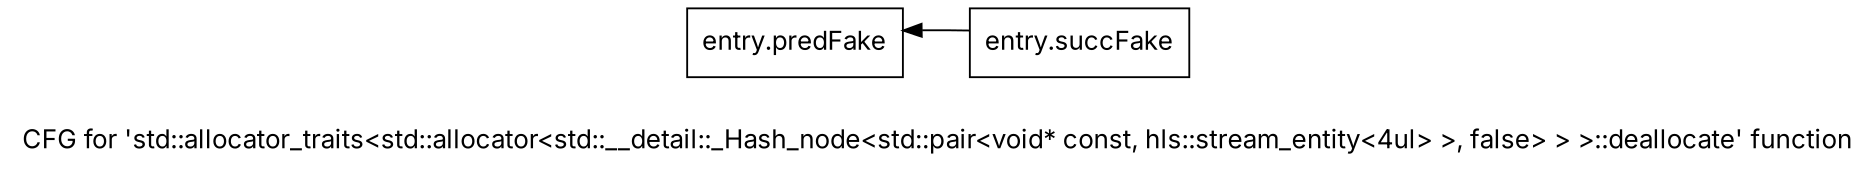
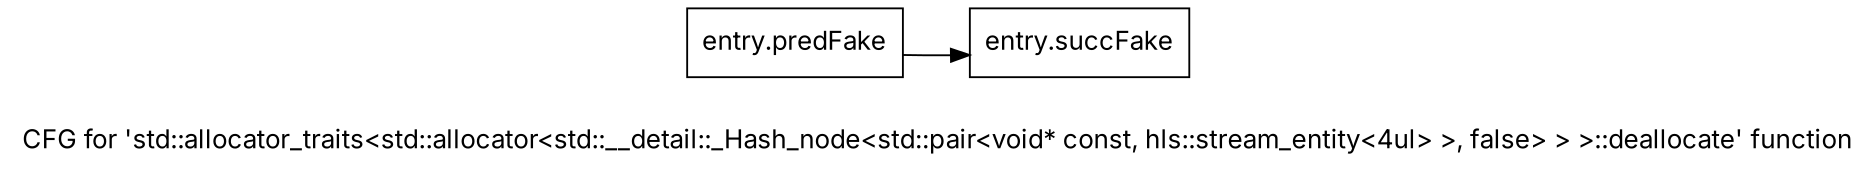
(946, 30) -> (927, 55)
